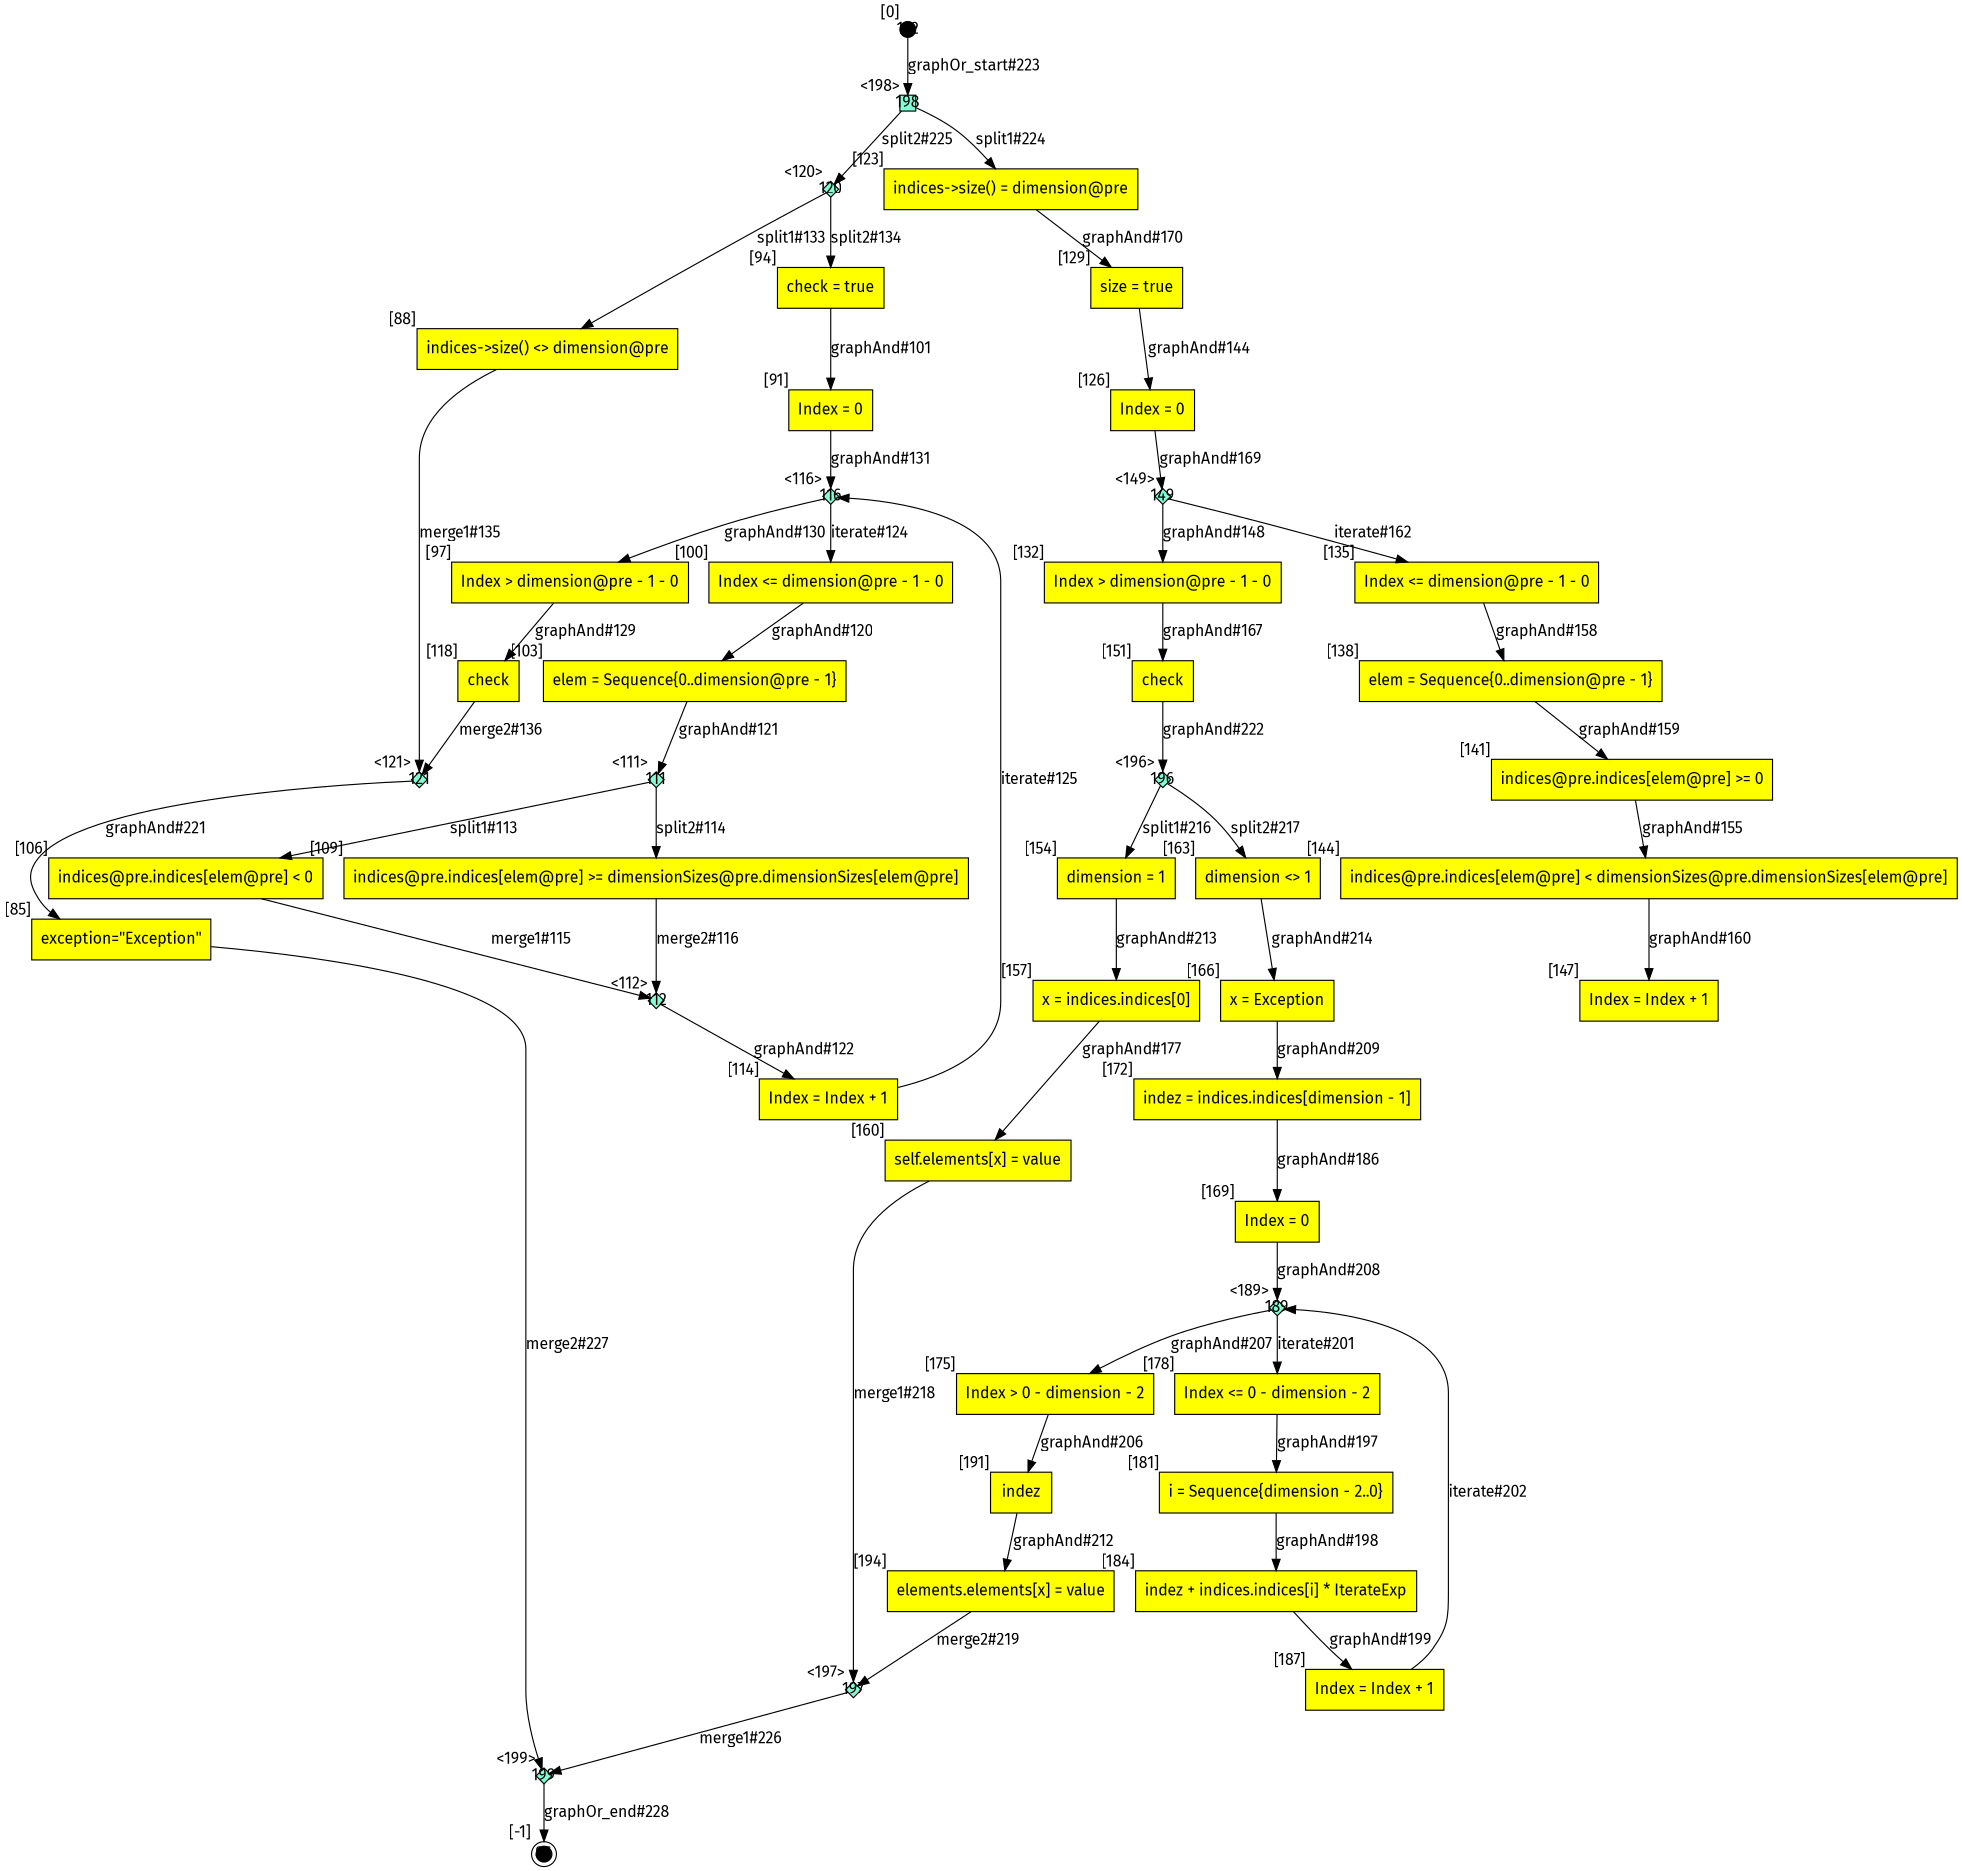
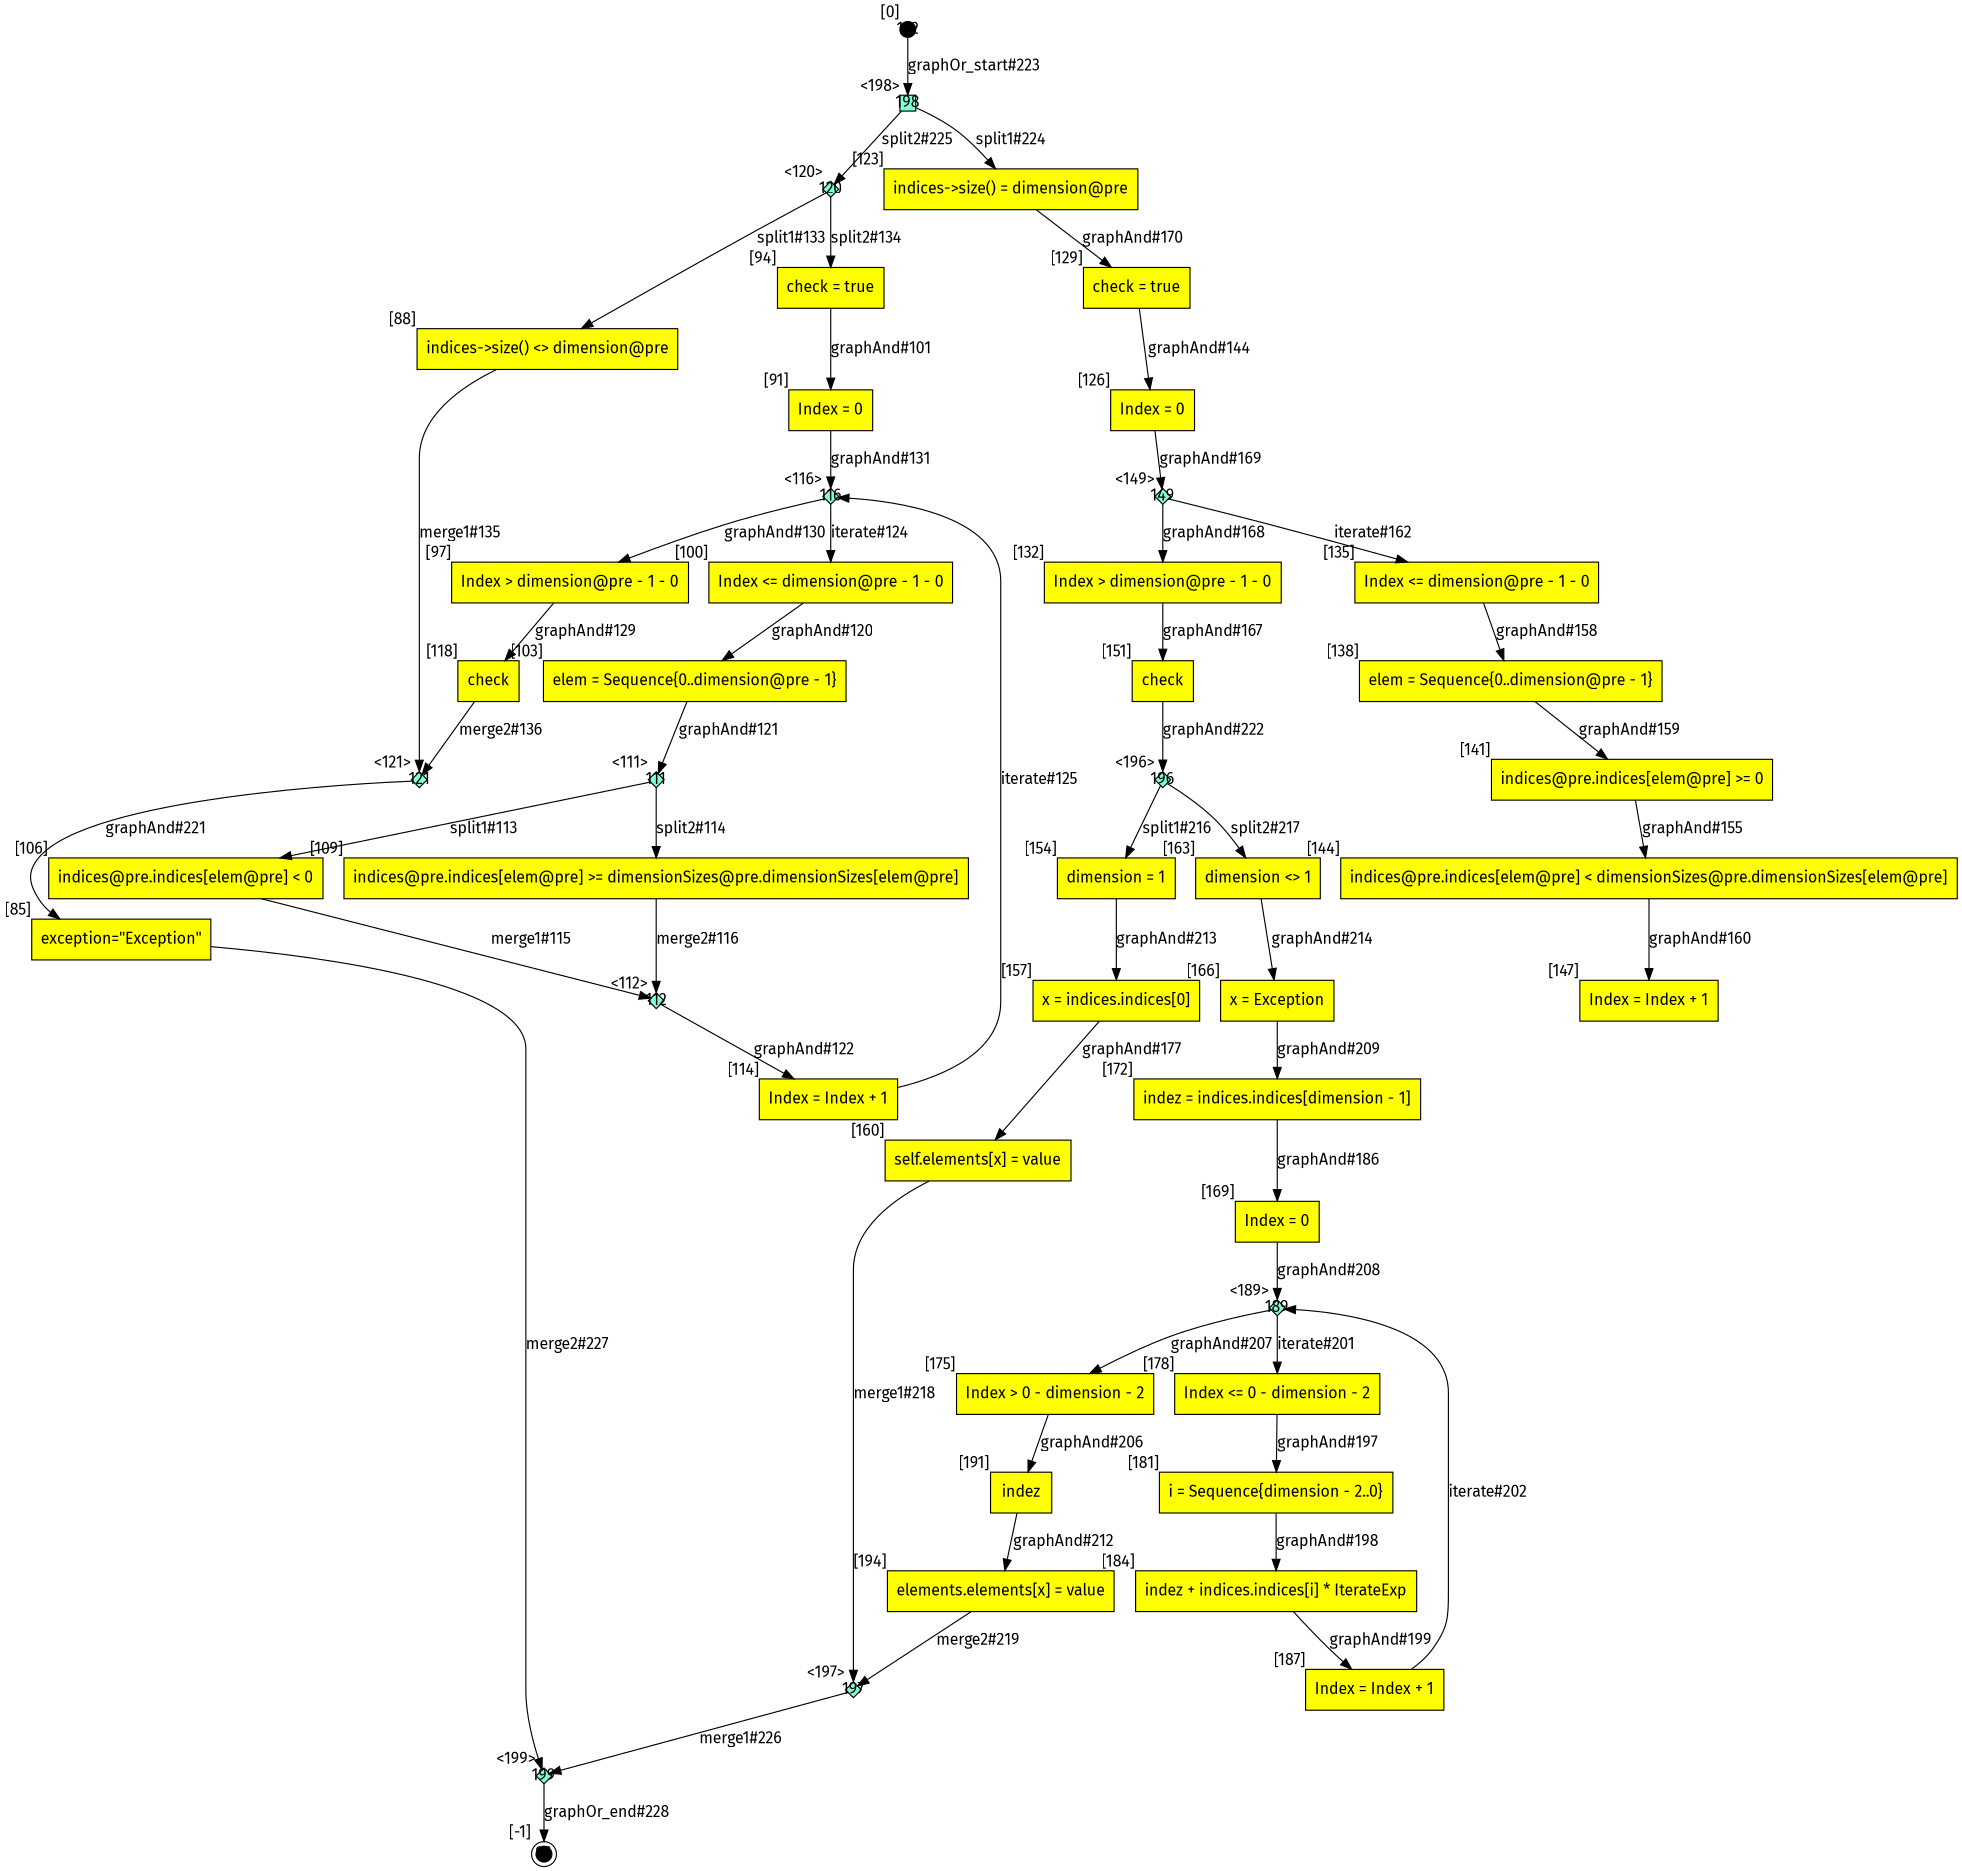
(1137, 288) -> (1137, 288)
(1214, 533) -> (1214, 533)
